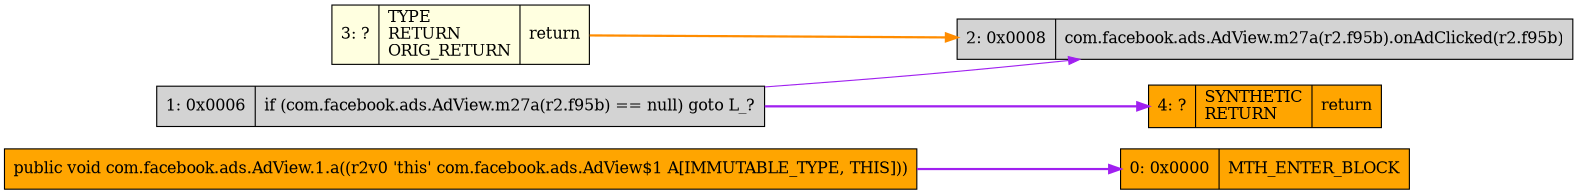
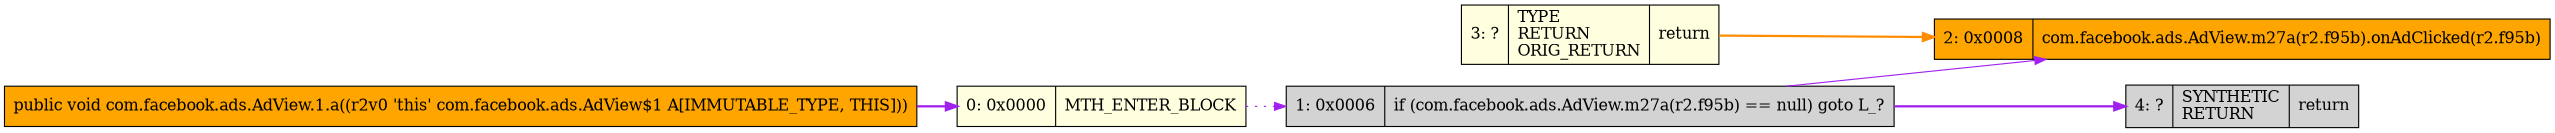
(1265, 39) -> (2242, 39)
none -> (1260, 106)
(1265, 106) -> (2242, 106)
(1265, 169) -> (1102, 106)
